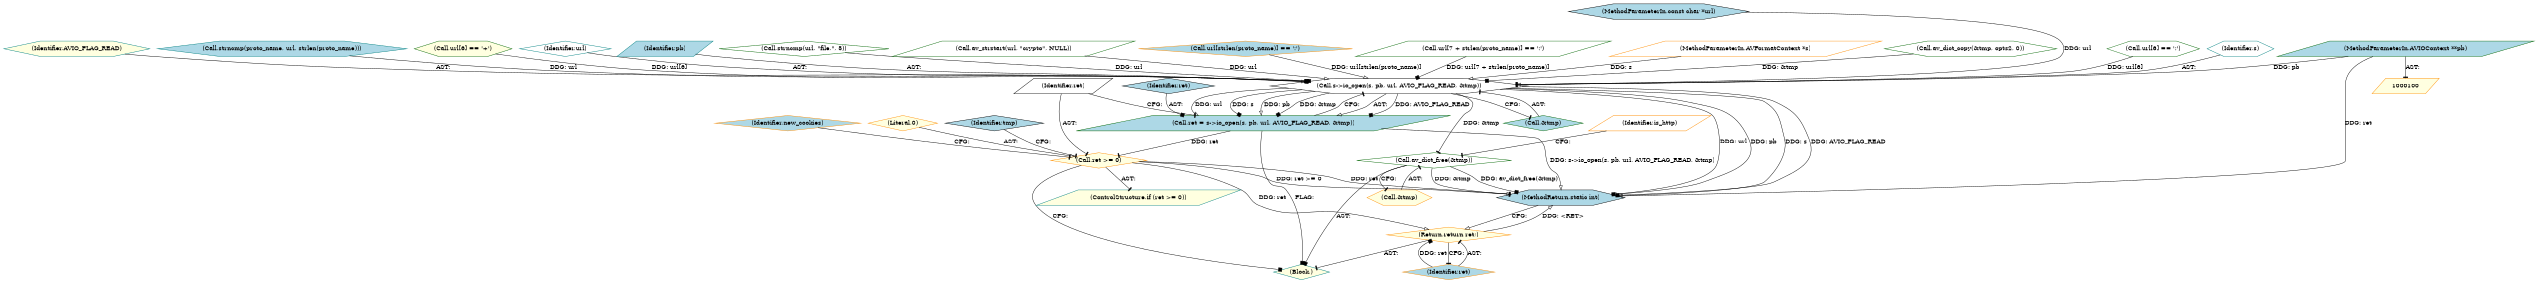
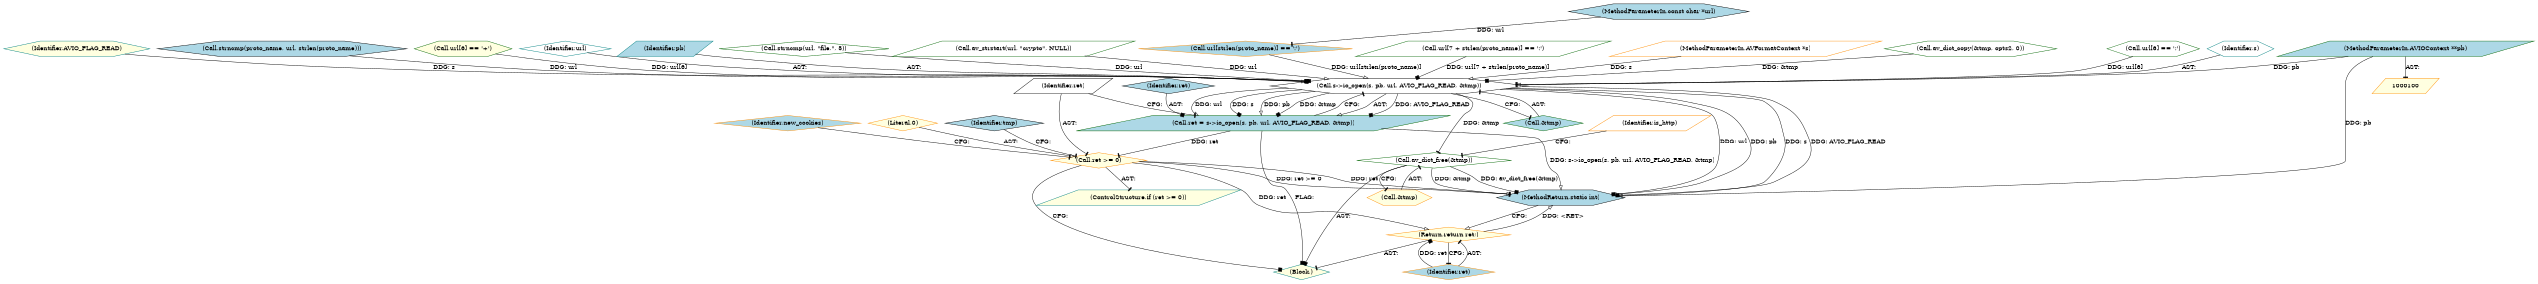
(282, 49) -> (282, 49)
(444, 67) -> (444, 67)
(1958, 71) -> (1447, 31)
(2358, 123) -> (2358, 123)
